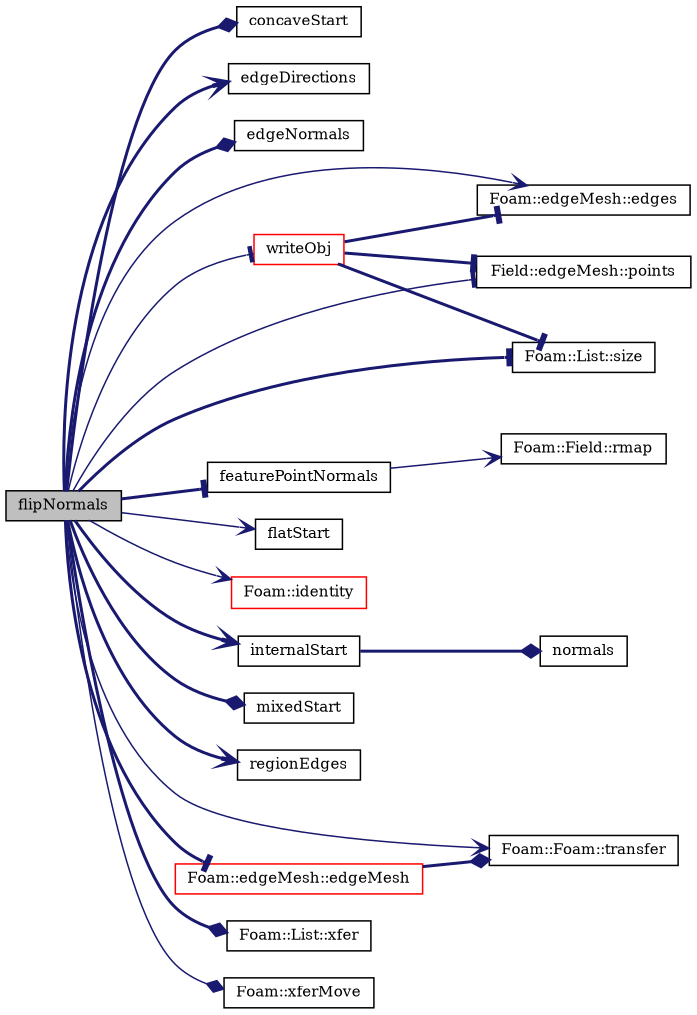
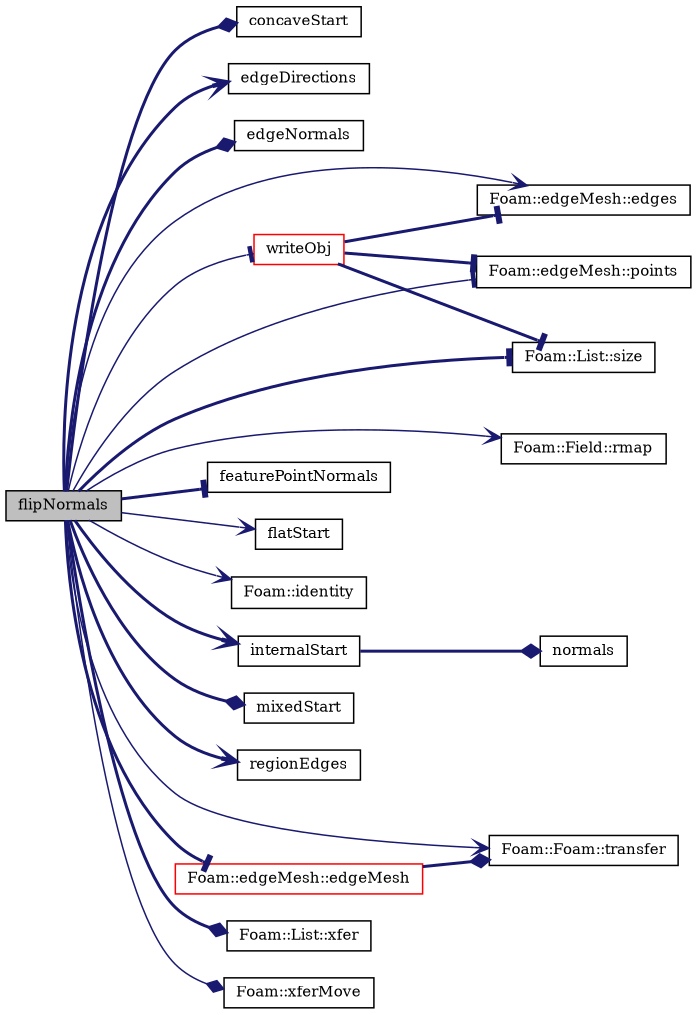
(584, 272) -> (584, 272)
(438, 463) -> (280, 433)
(299, 593) -> (299, 593)
